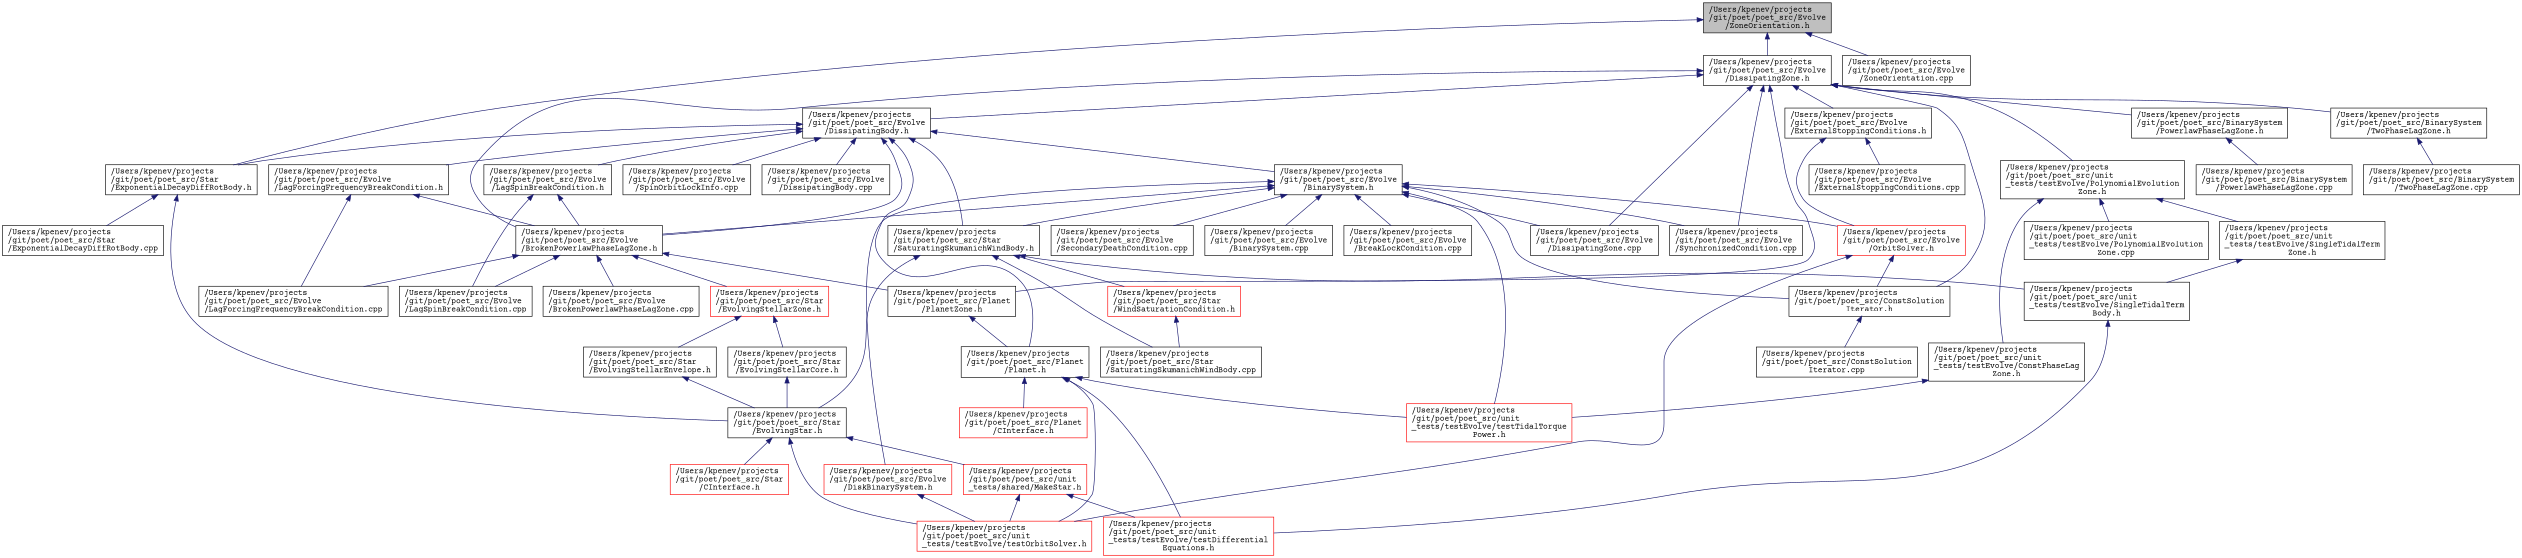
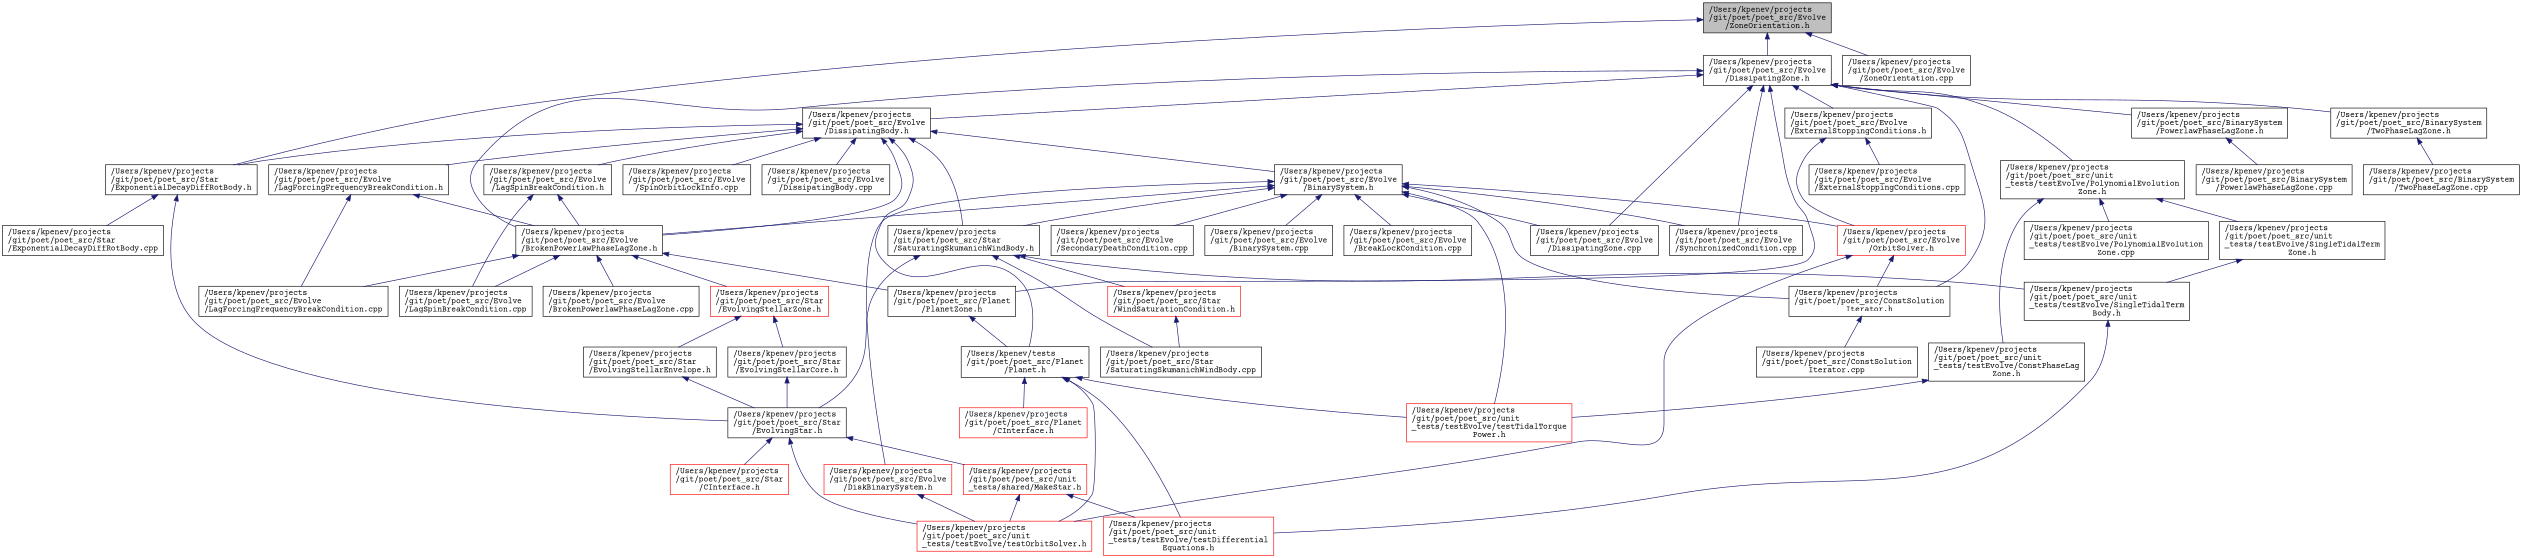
(1025, 362) -> (1025, 362)
